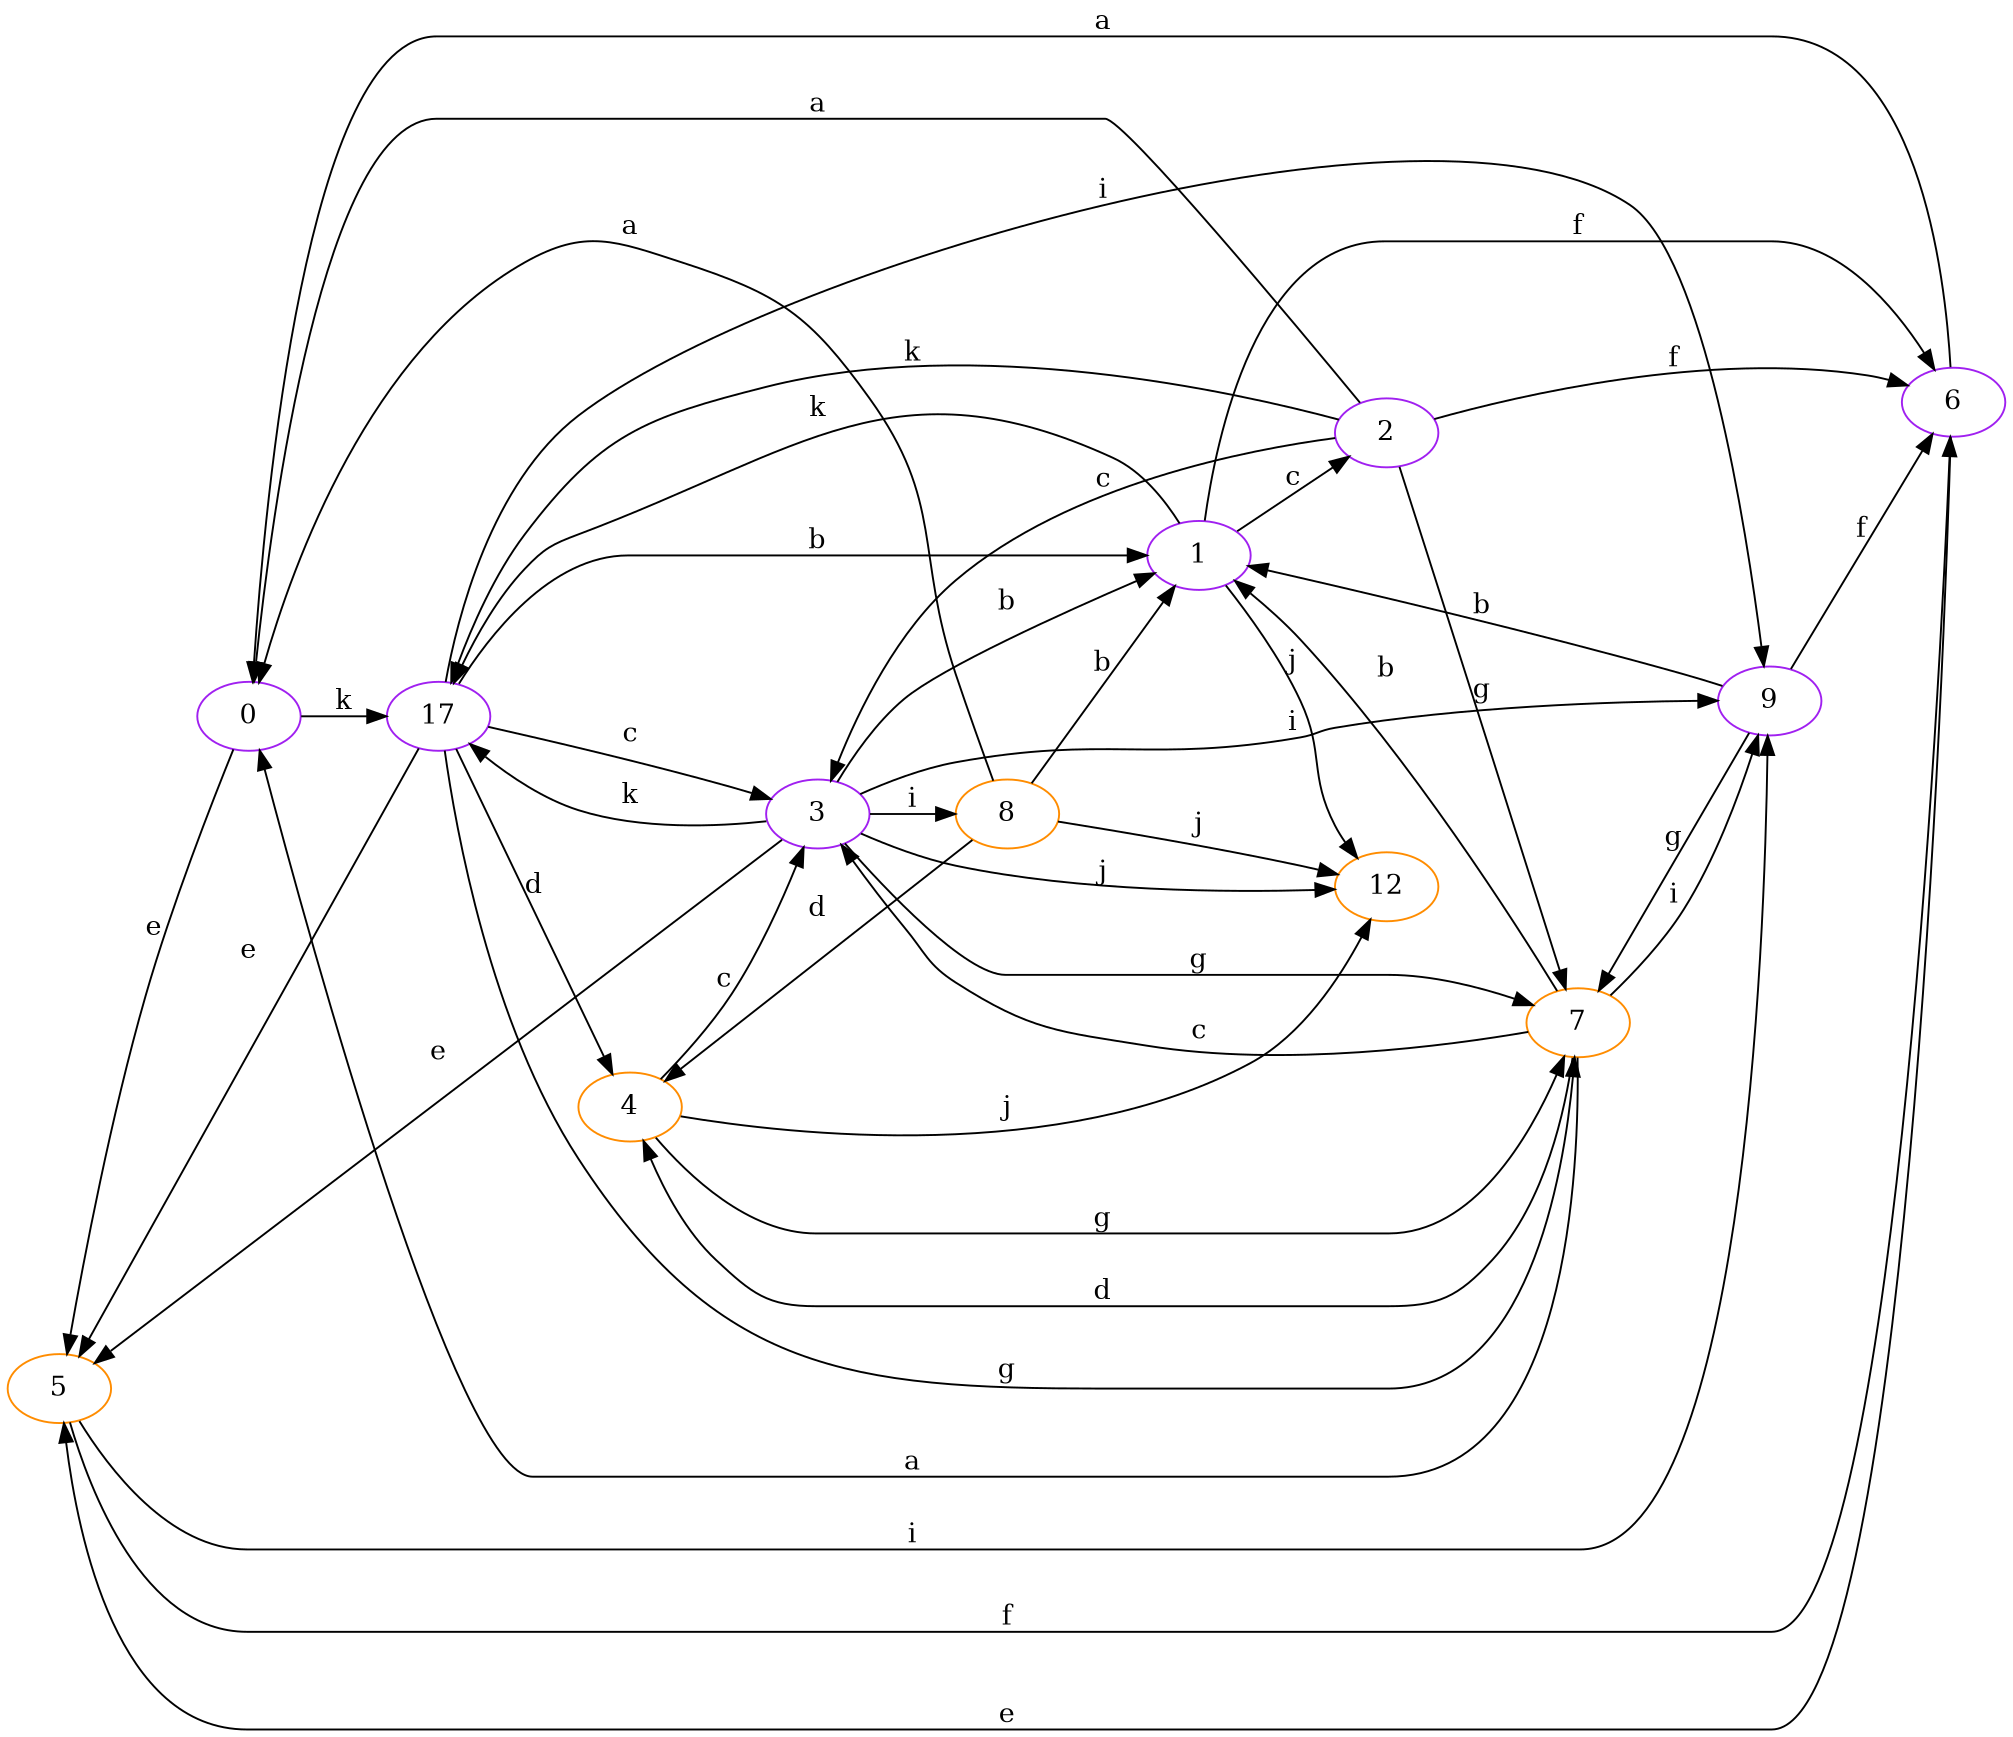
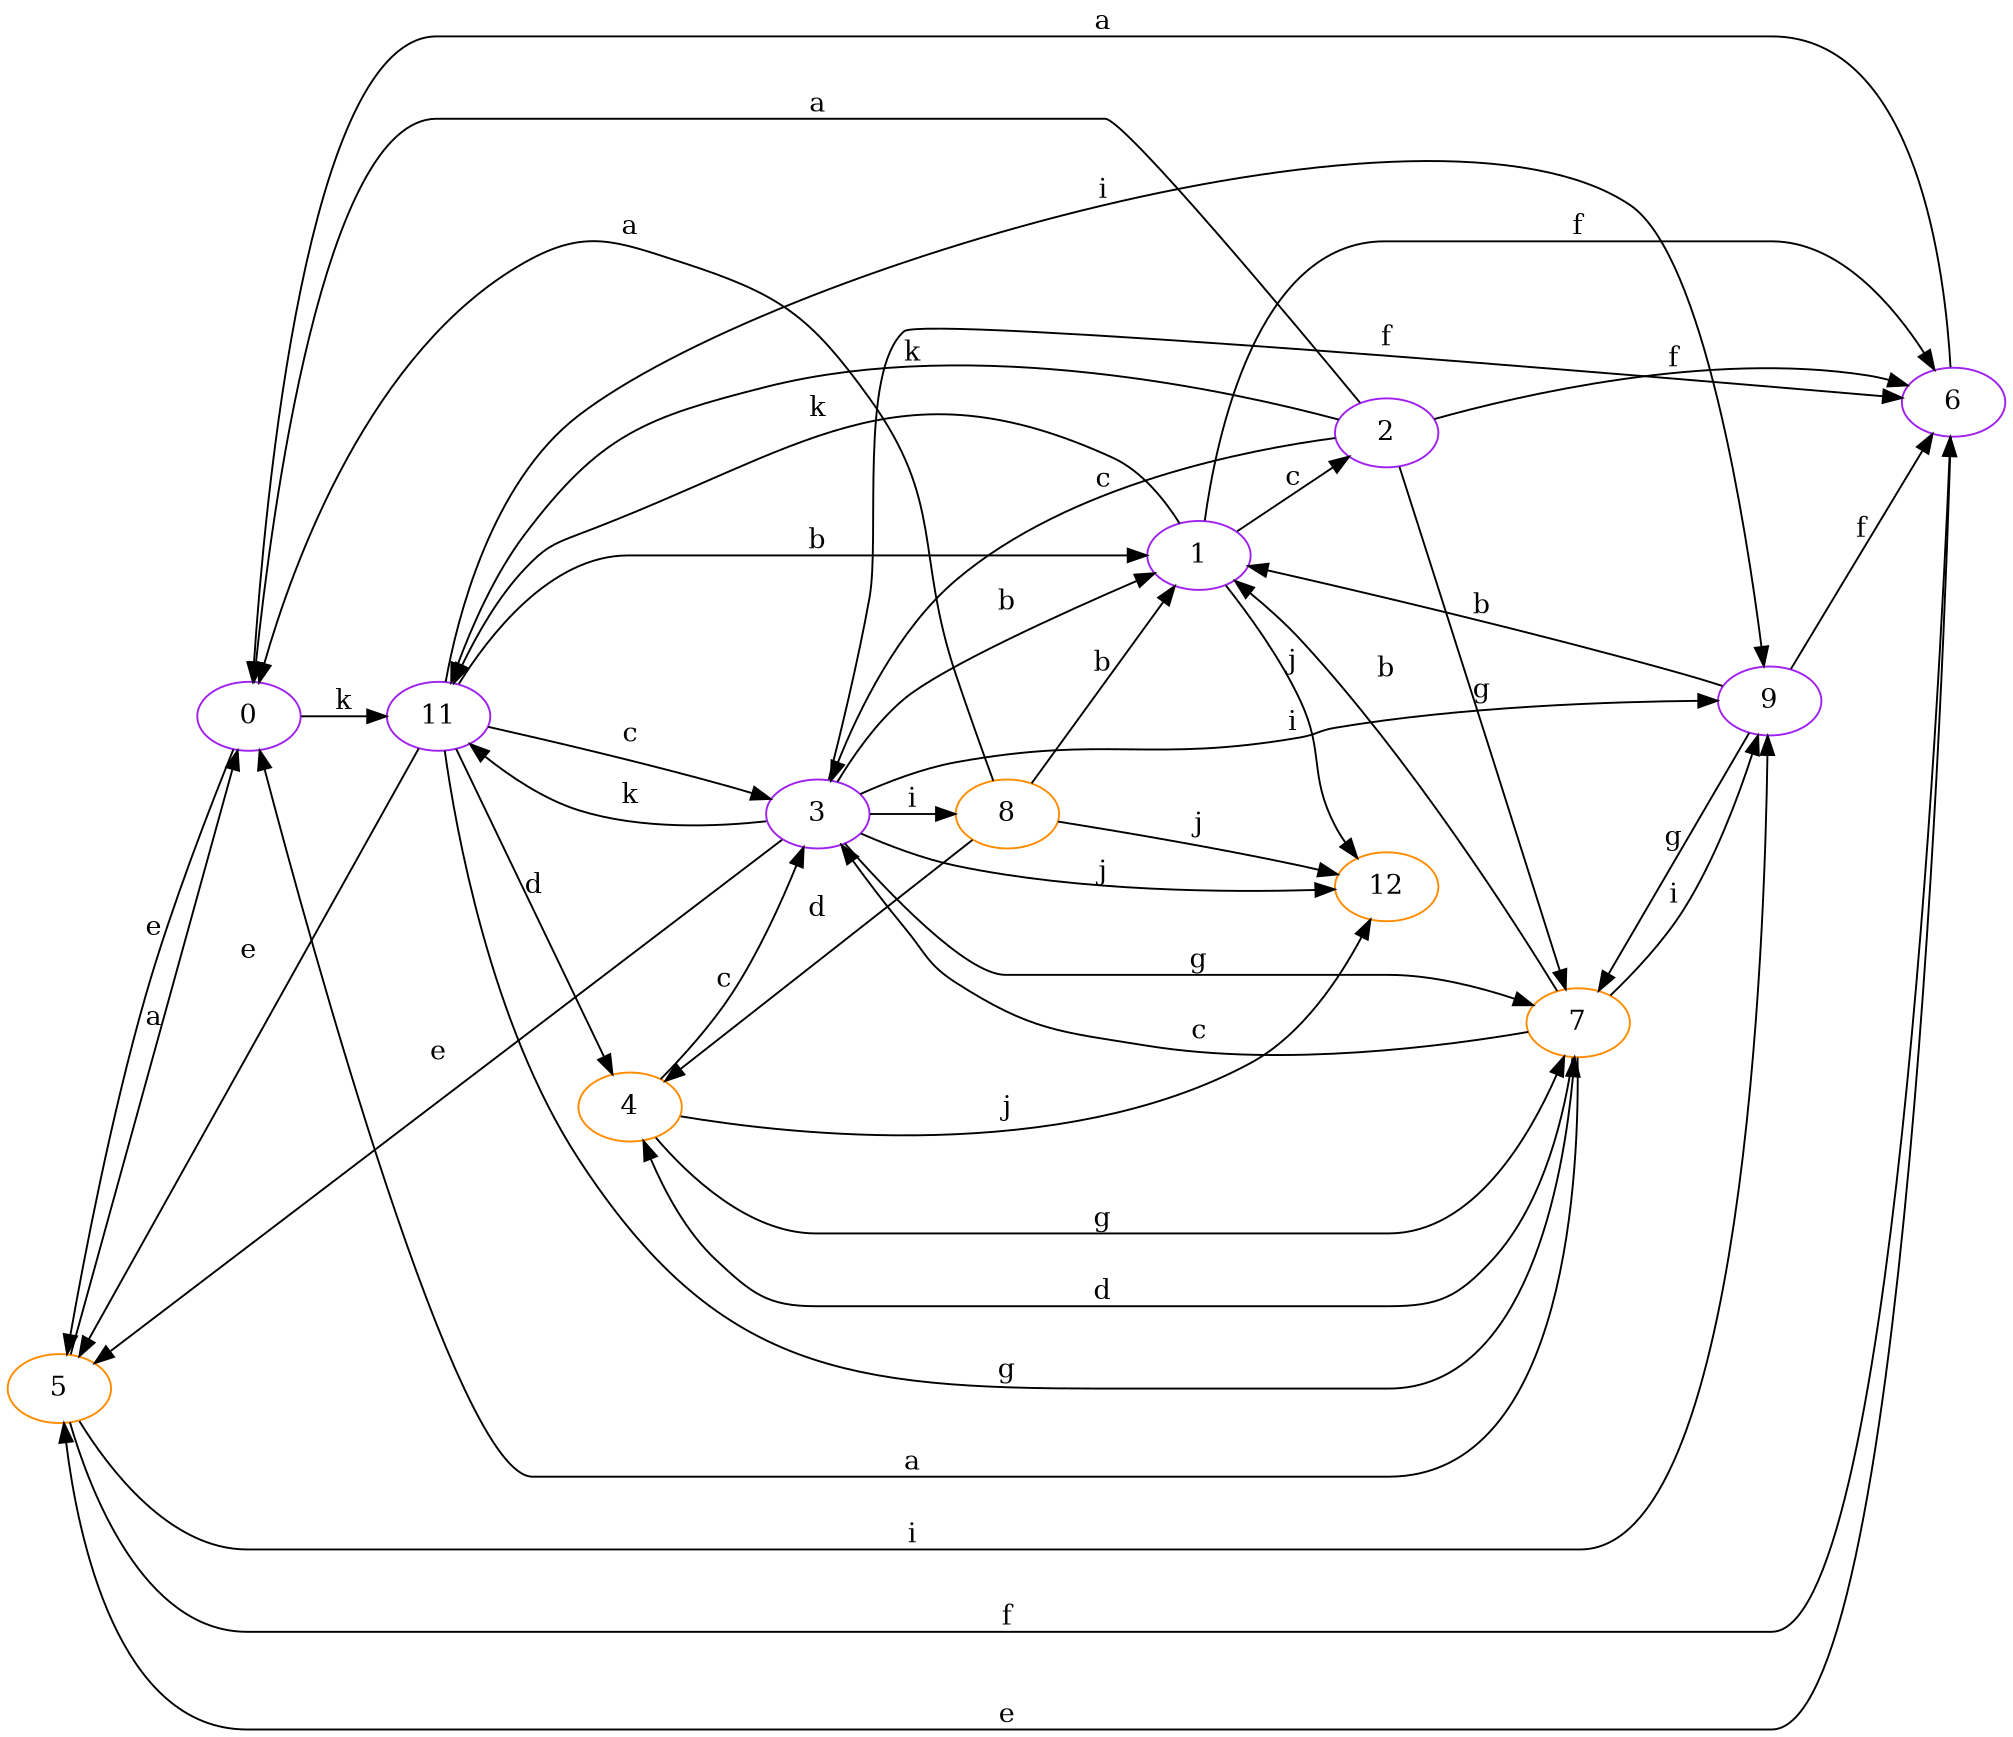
none -> (1165, 340)
(439, 716) -> (439, 716)
none -> (152, 1062)
